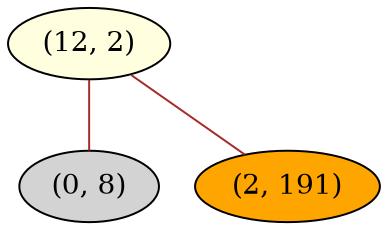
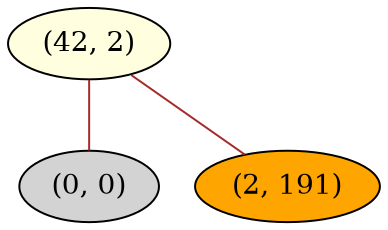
(89, 44) -> (89, 44)
(89, 186) -> (89, 186)
